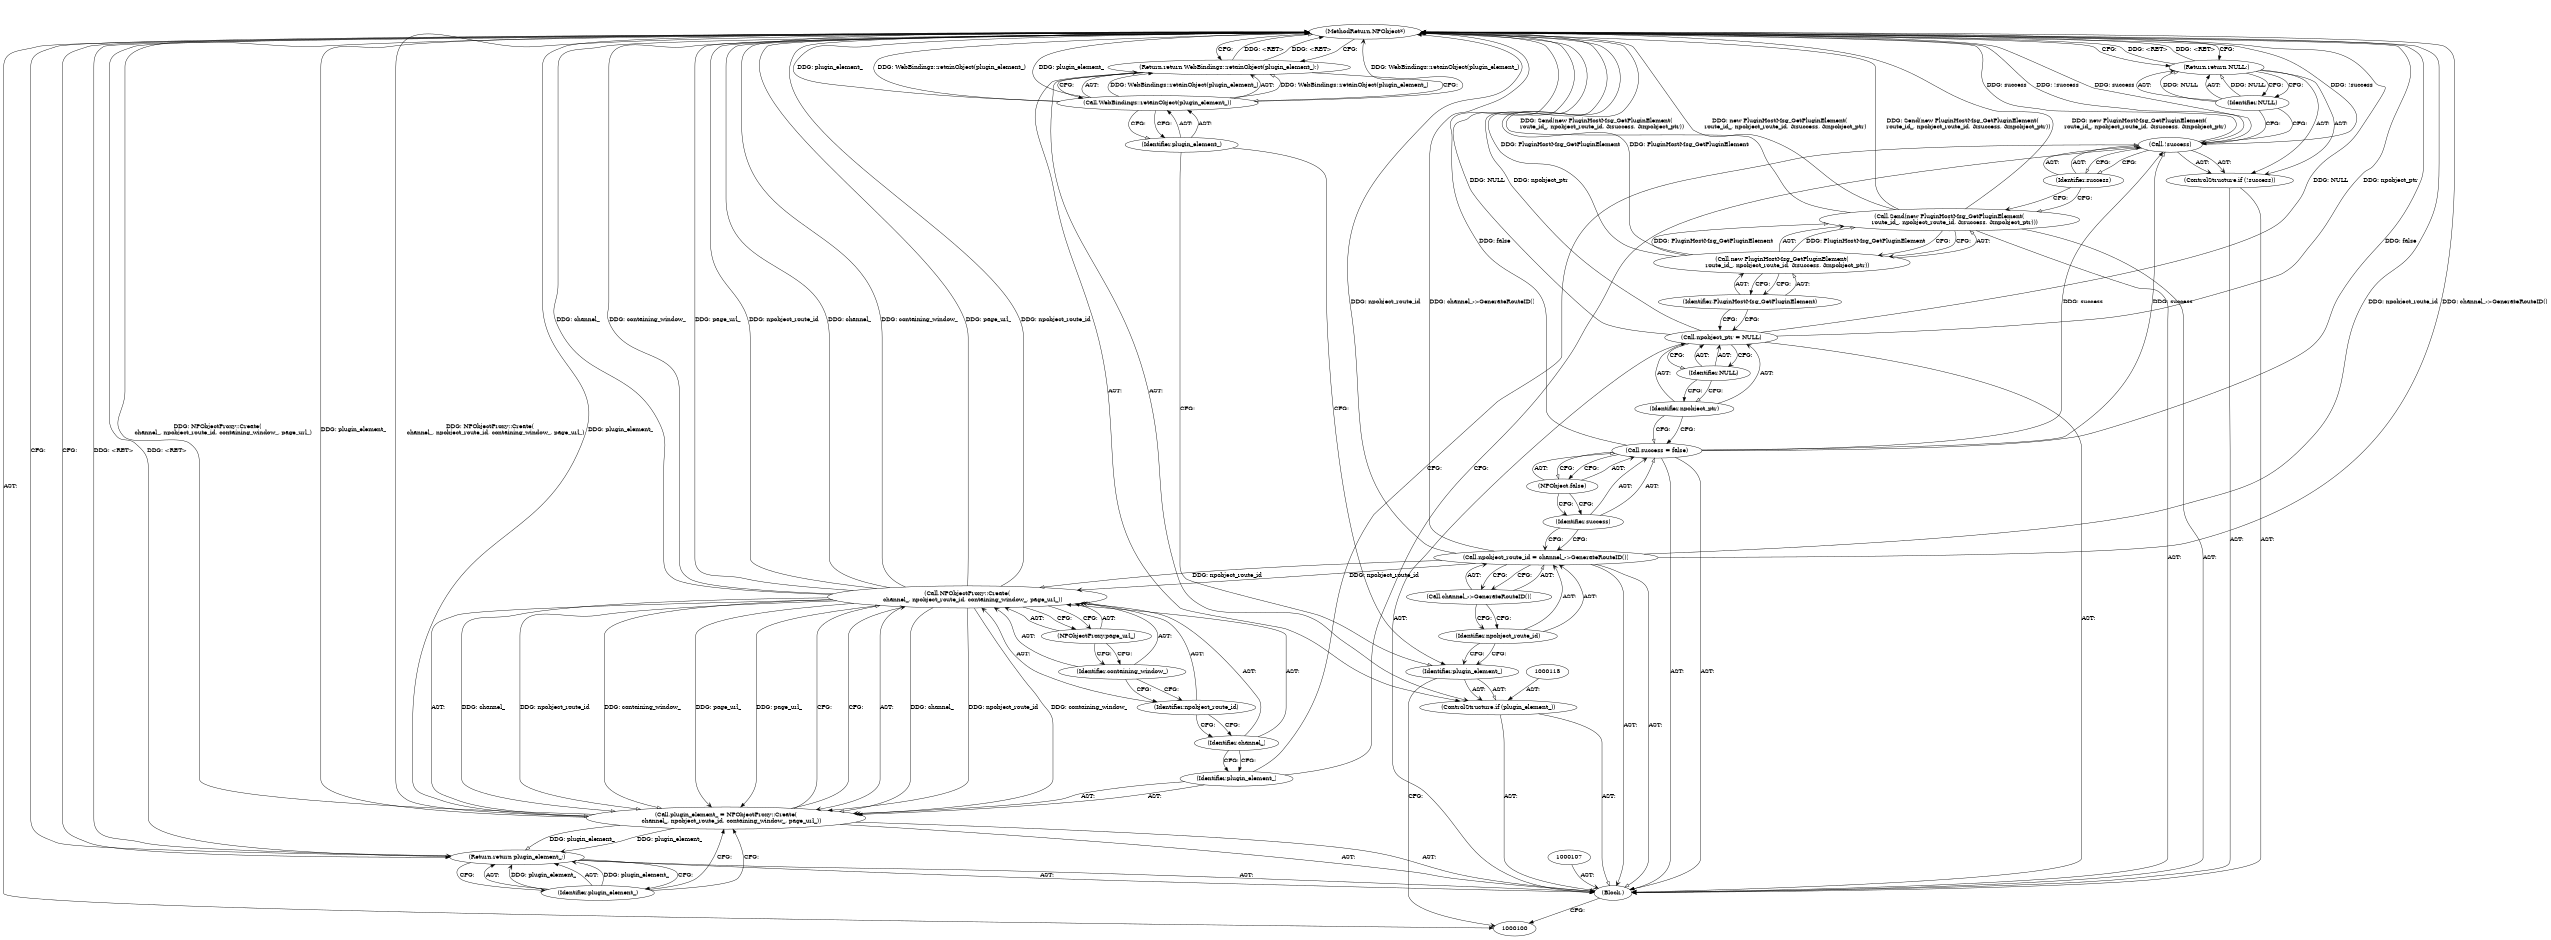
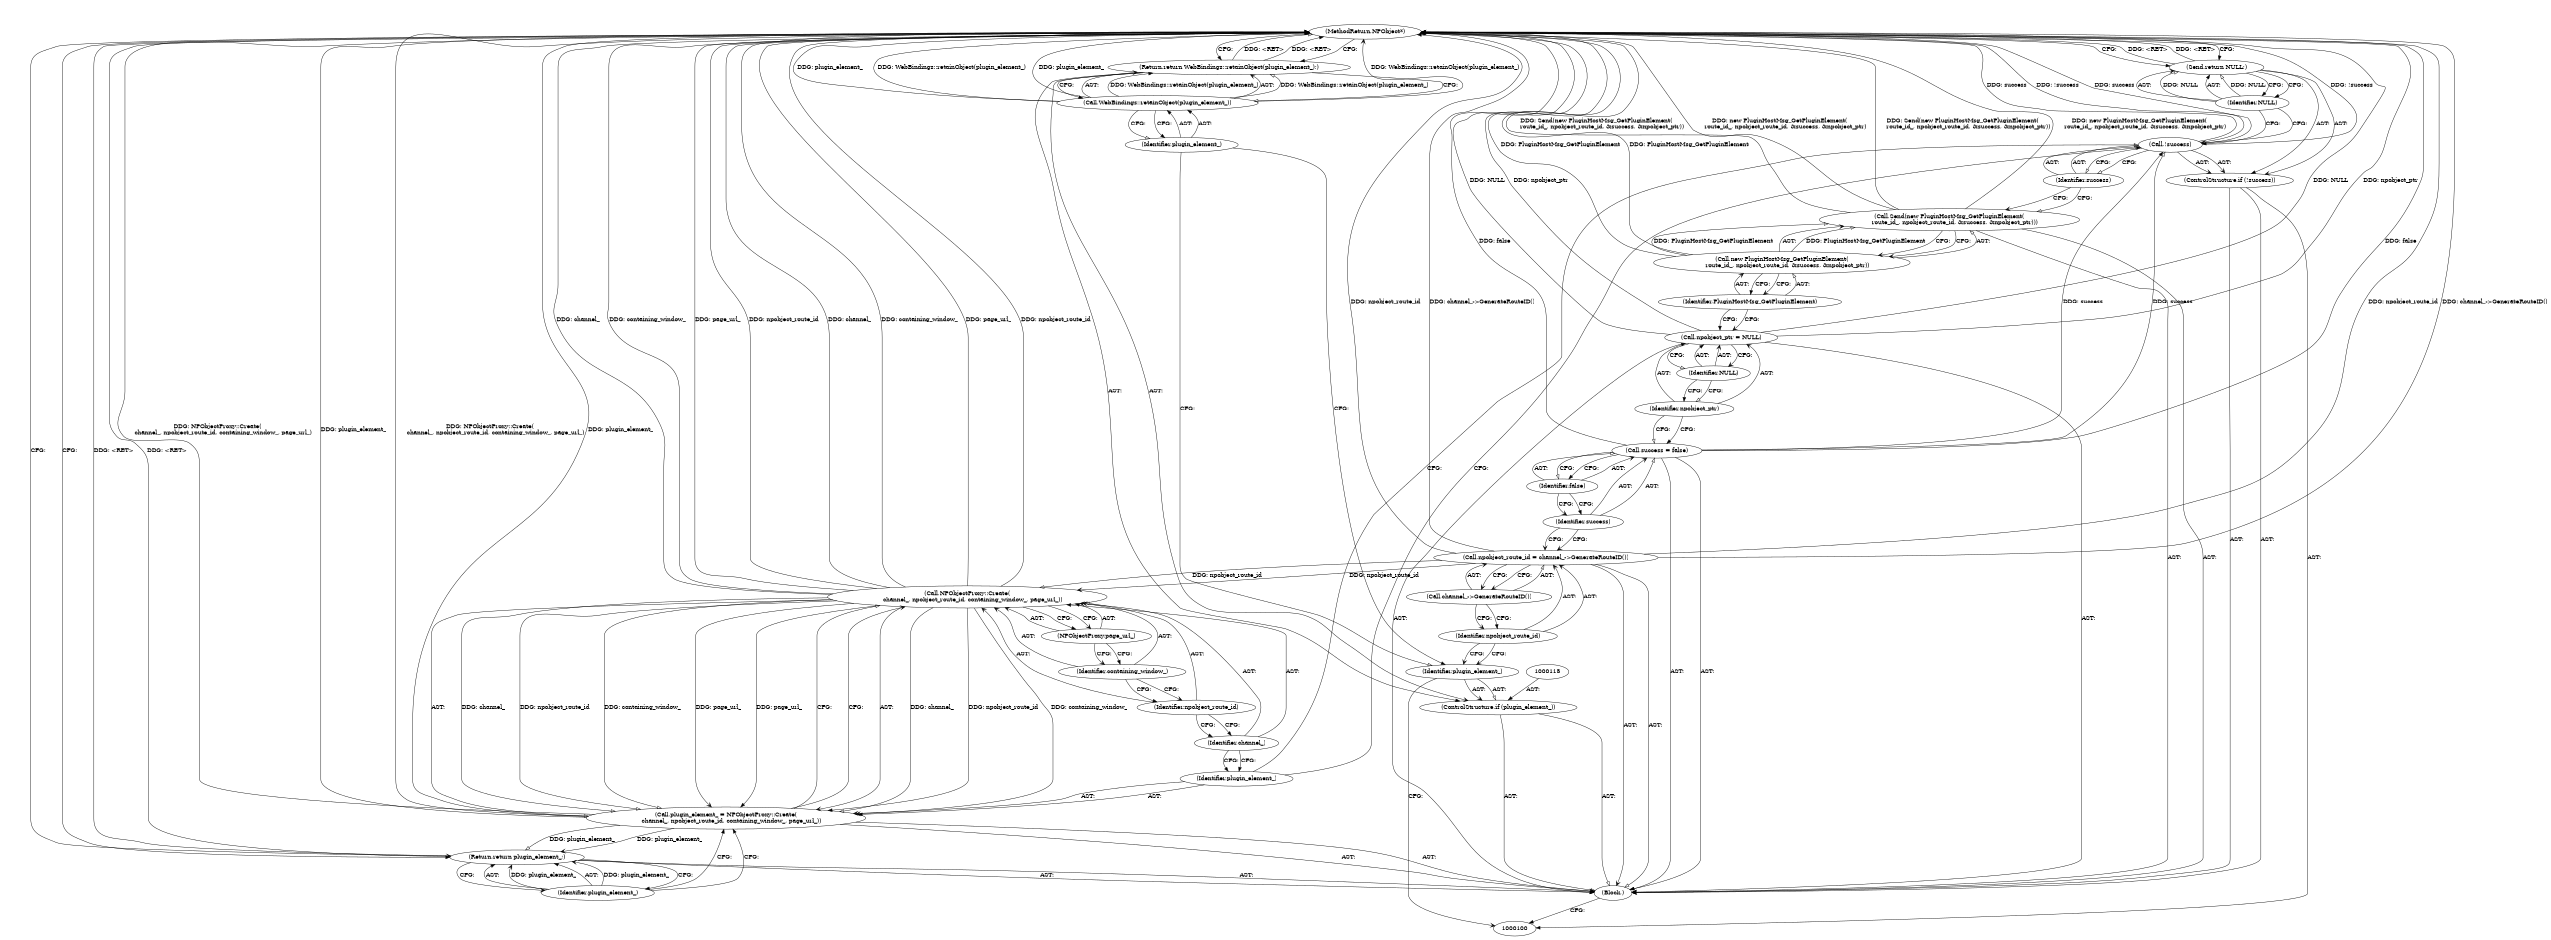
(2217, 67) -> (2217, 67)
(1562, 486) -> (1562, 486)
(4, 566) -> (2289, 898)
(1569, 857) -> none
